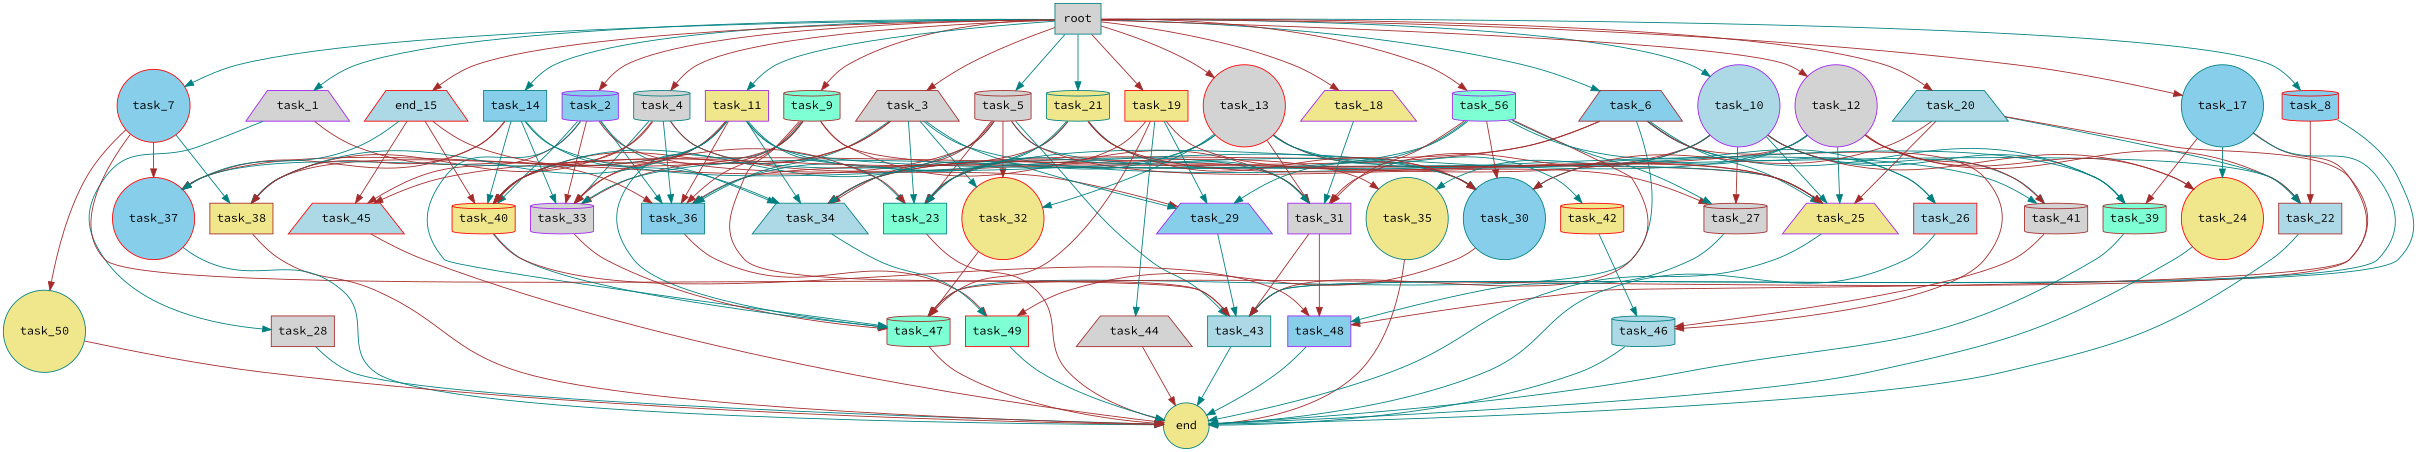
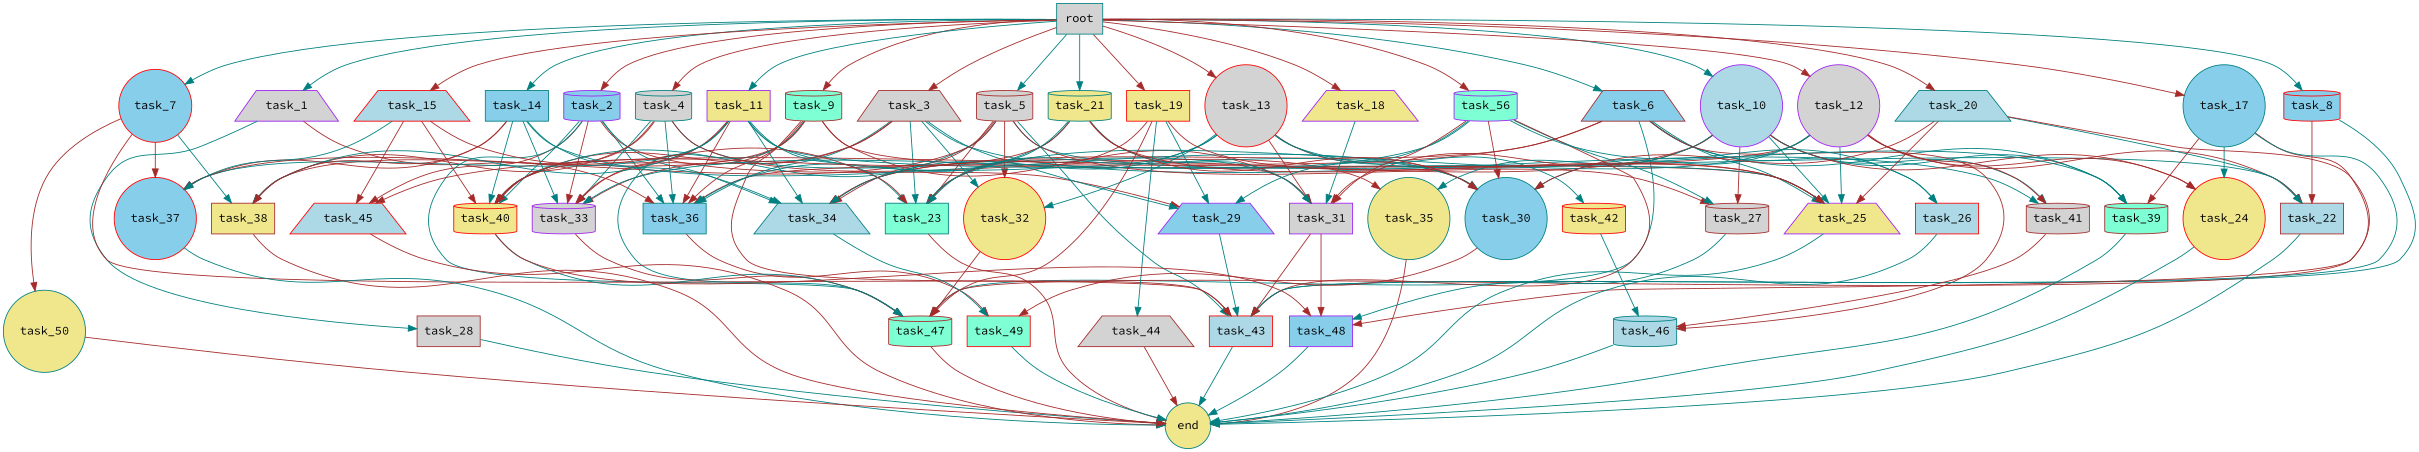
(416, 106) -> (412, 106)
(1239, 331) -> (1241, 331)
